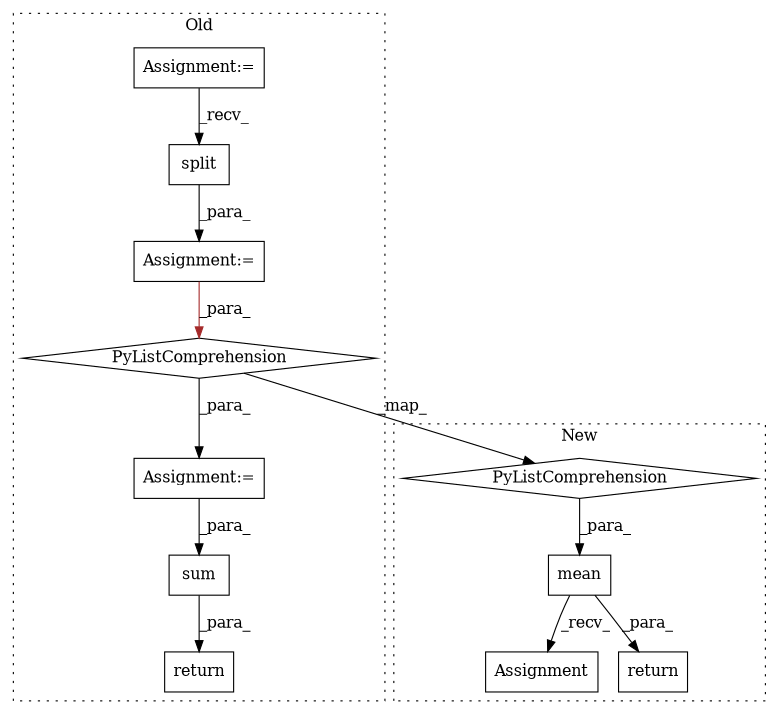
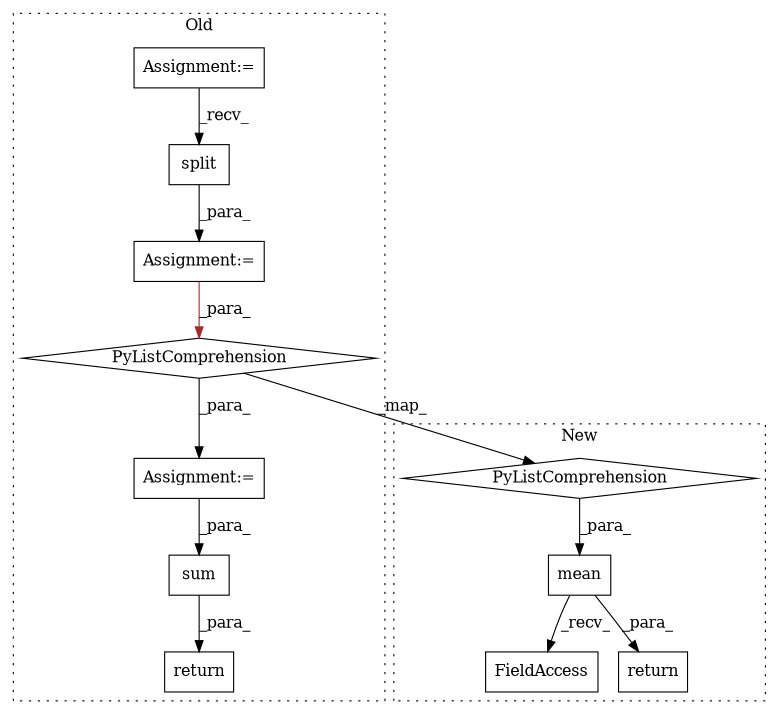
(542, 672) -> (542, 672)
